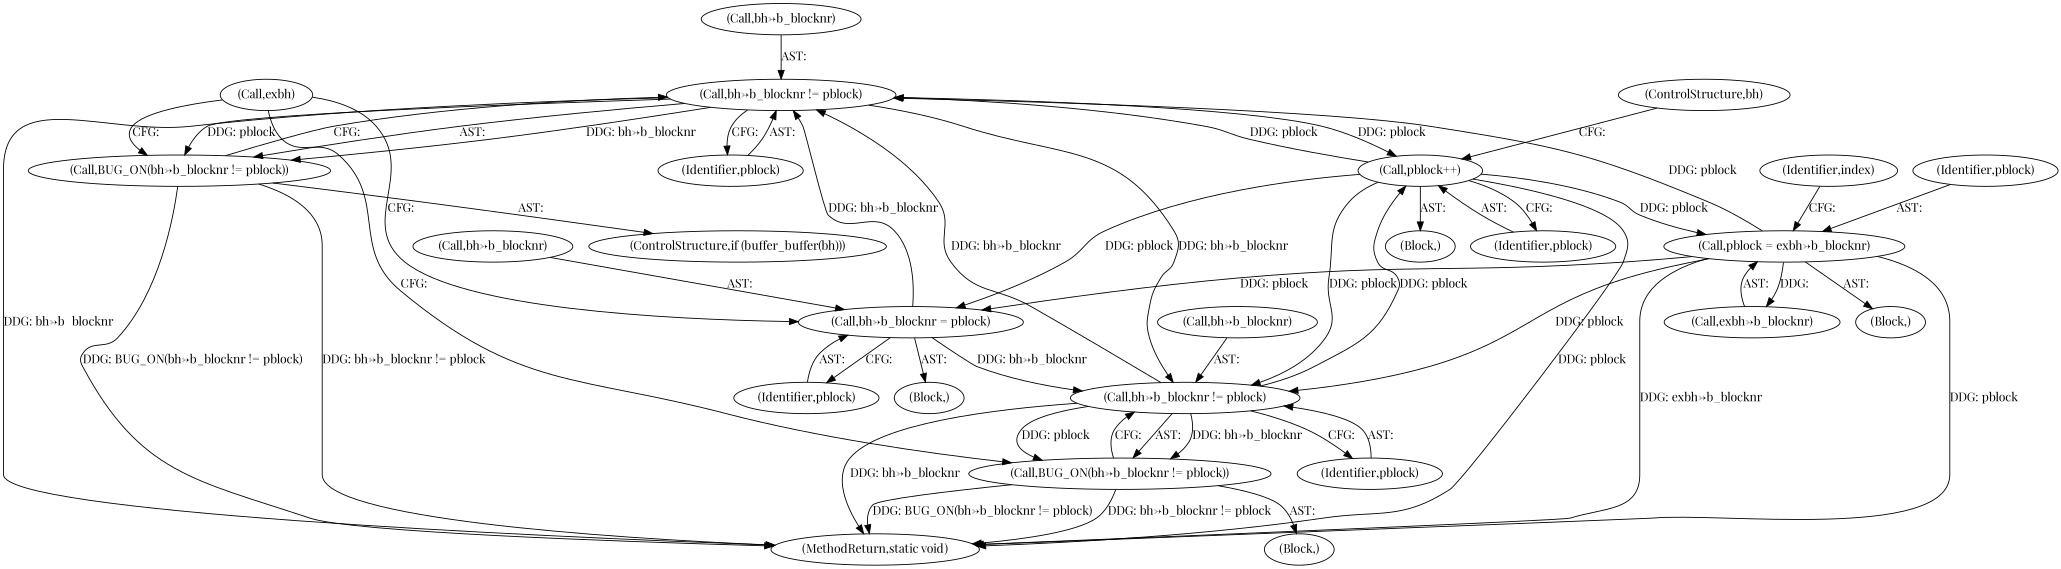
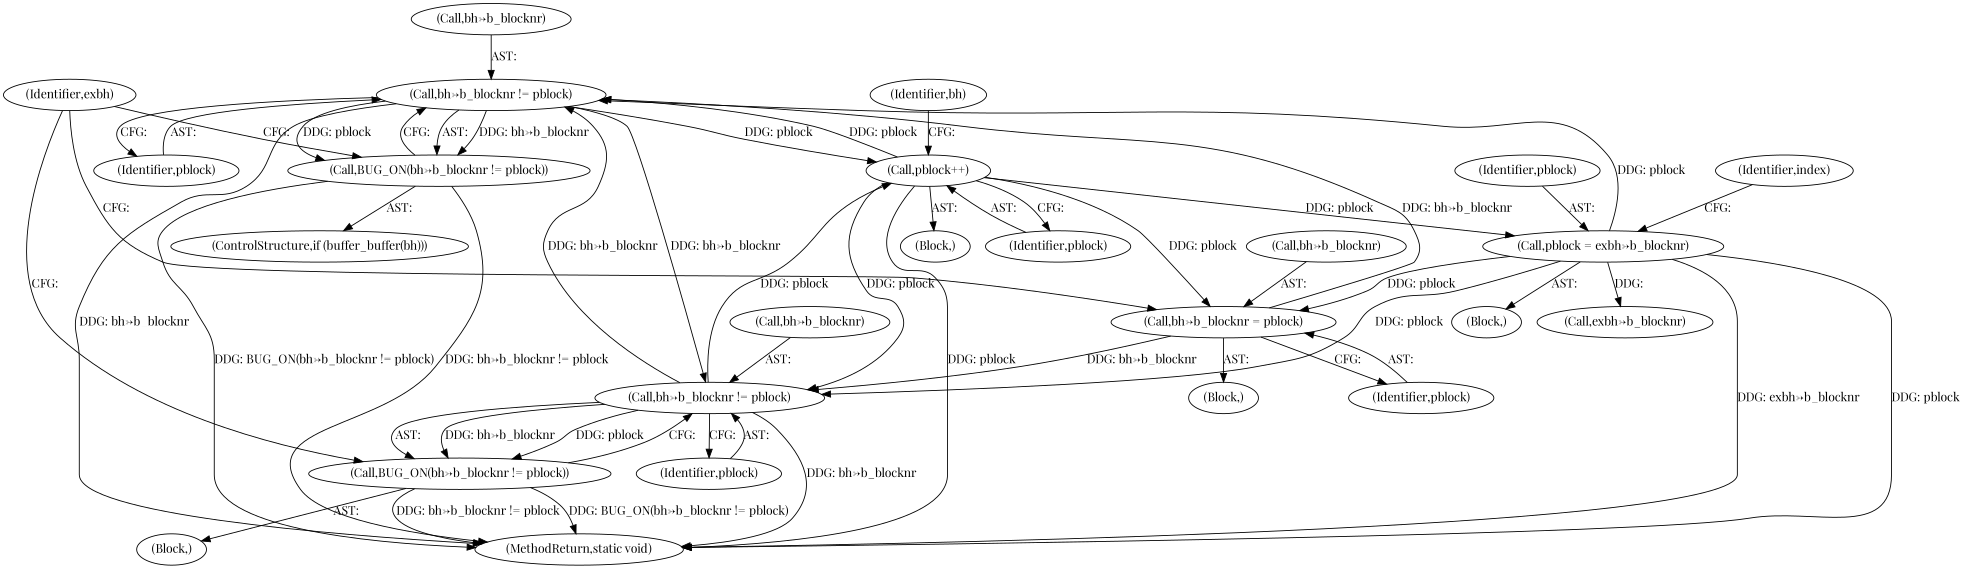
(266, 95) -> (70, 95)
(1704, 95) -> (928, 95)
(1741, 286) -> none
